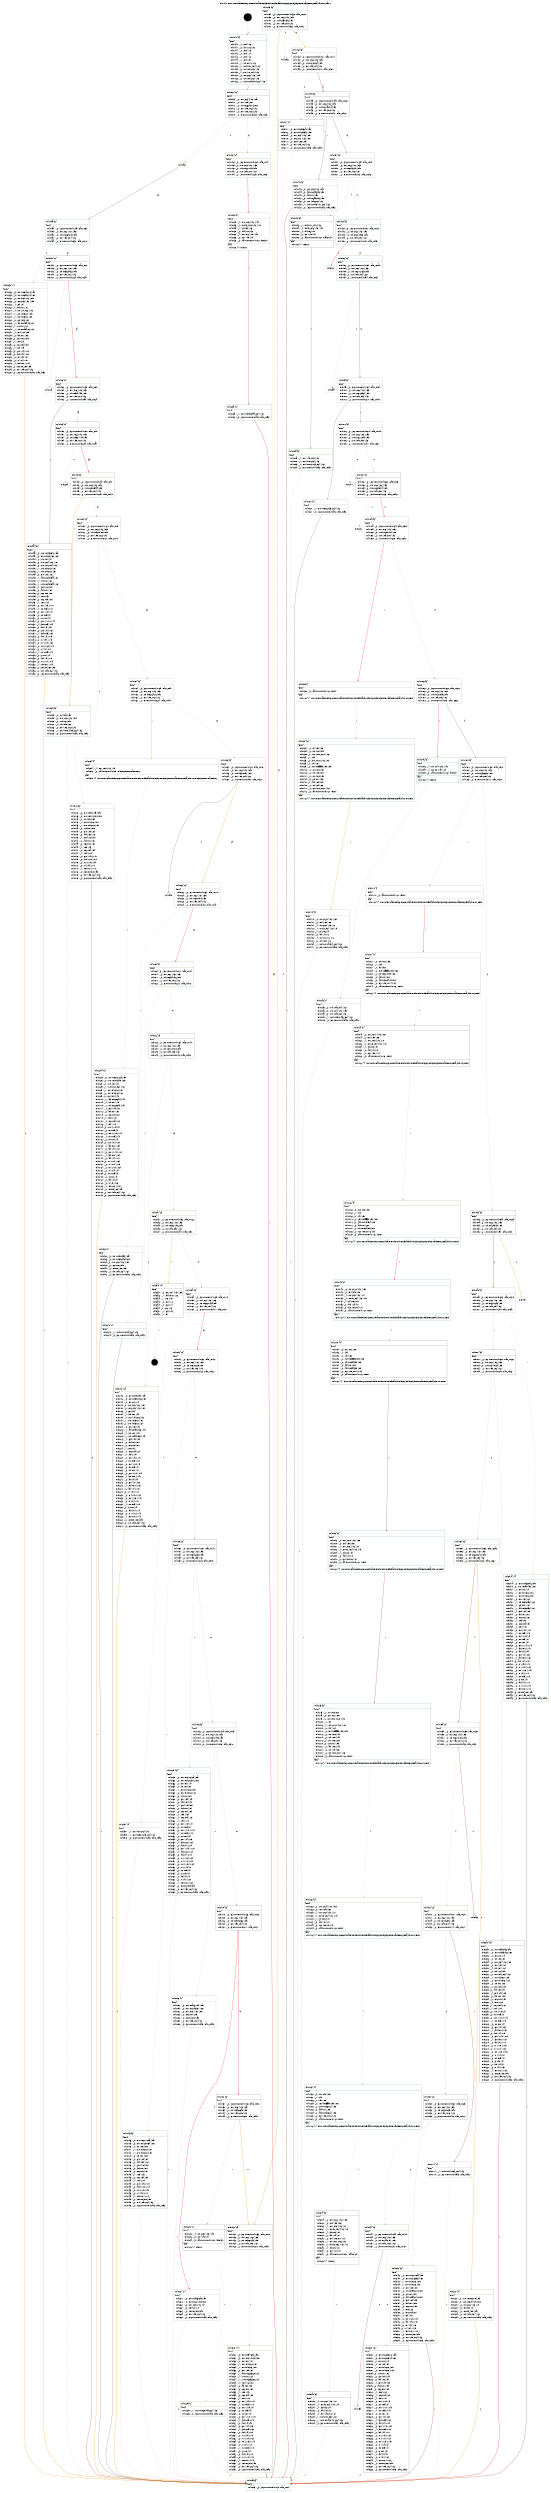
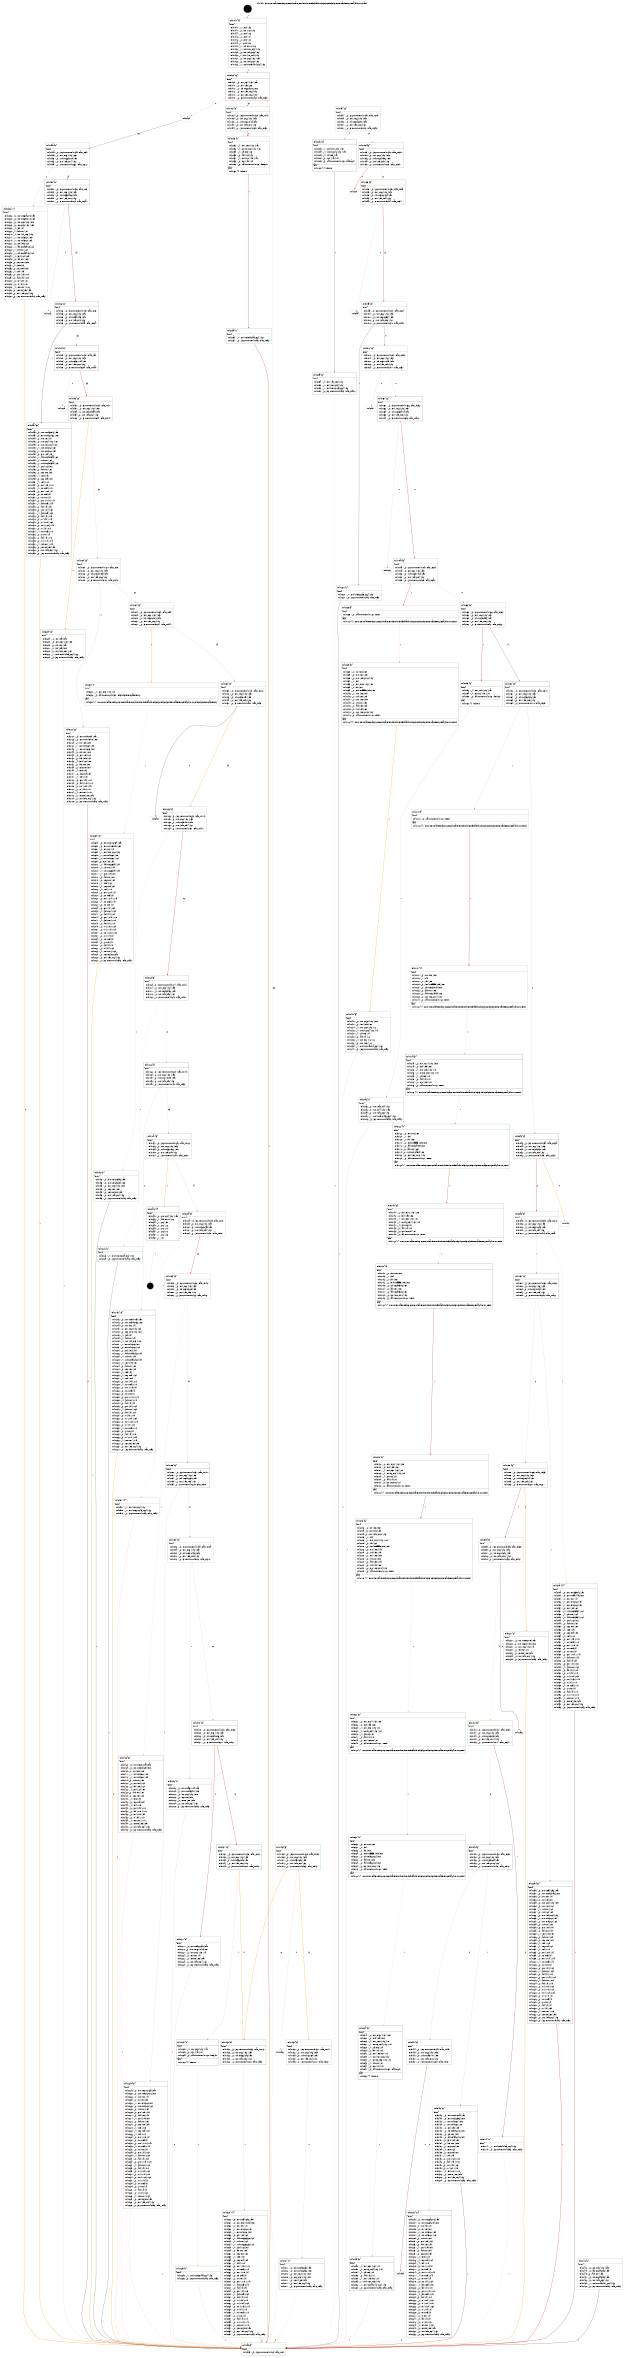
(327, 104) -> none
